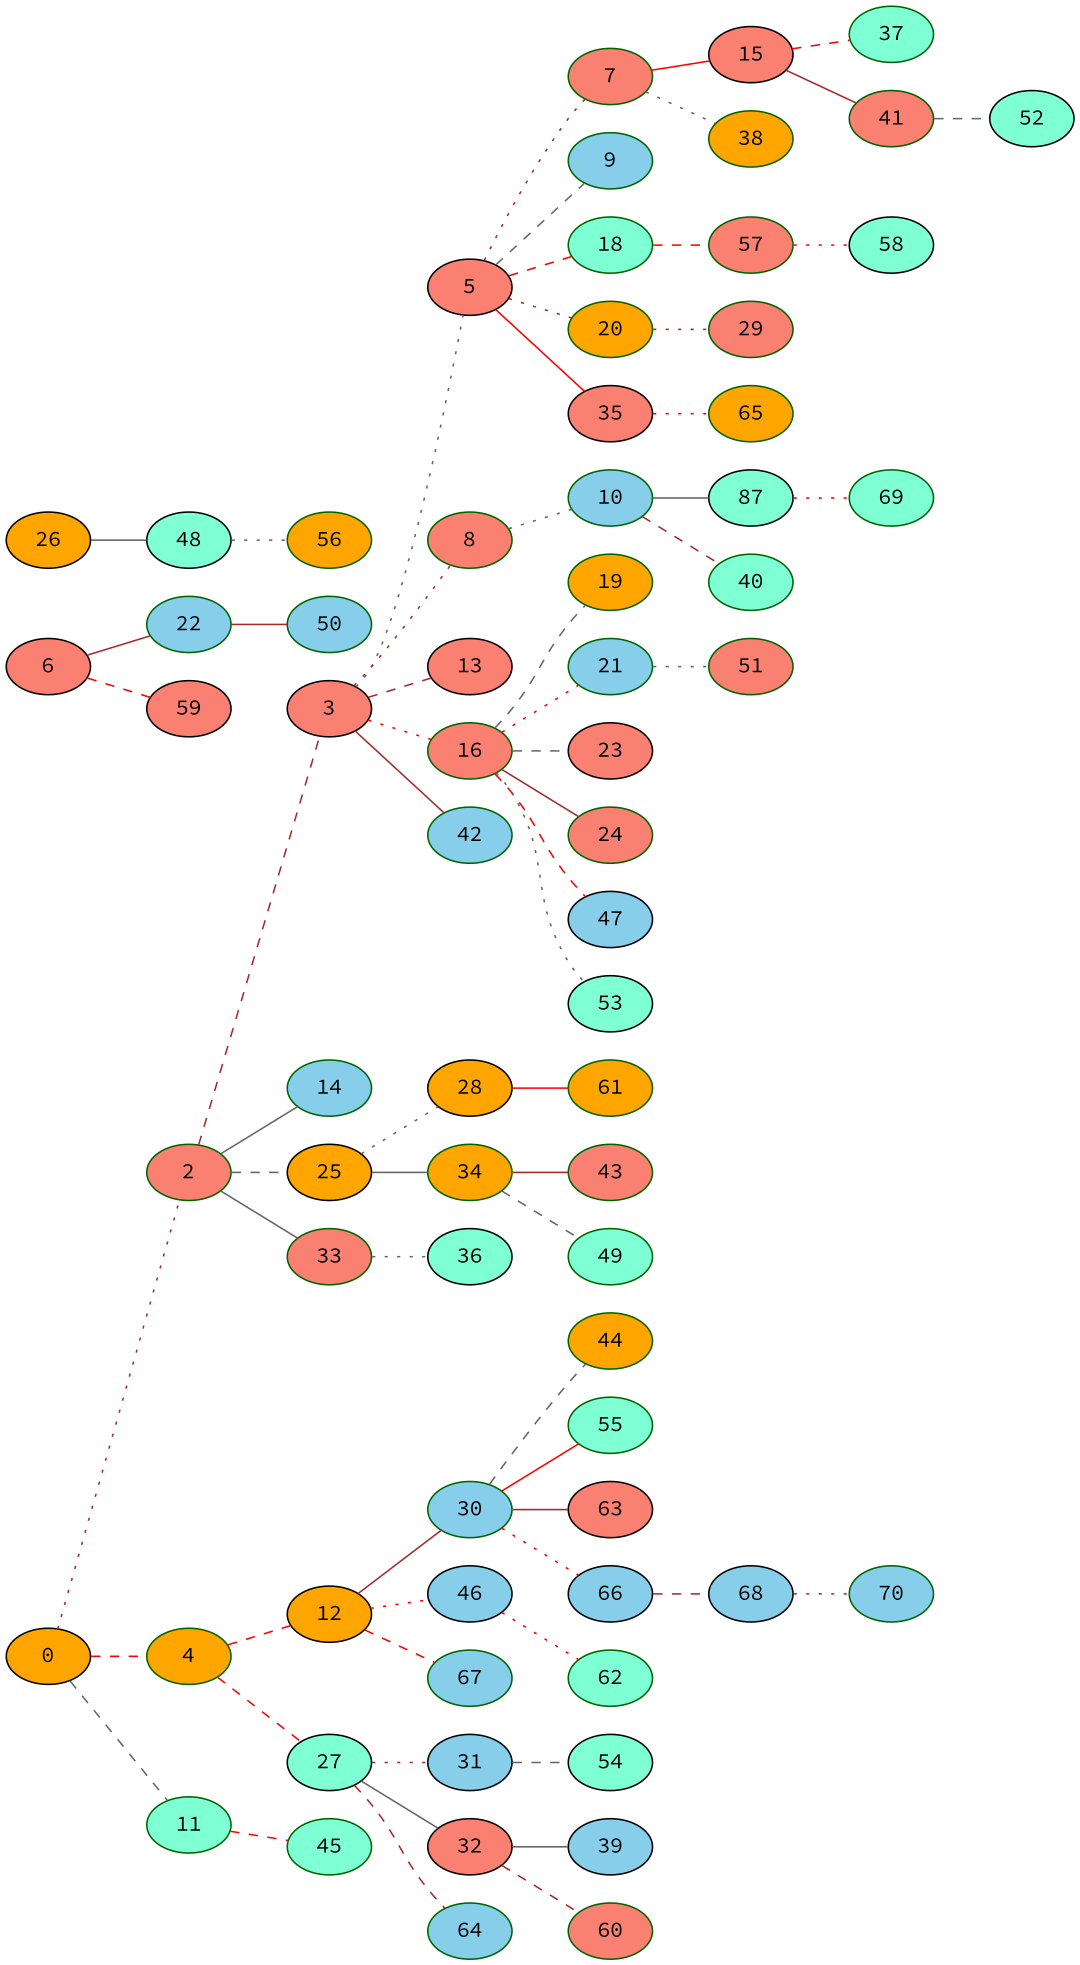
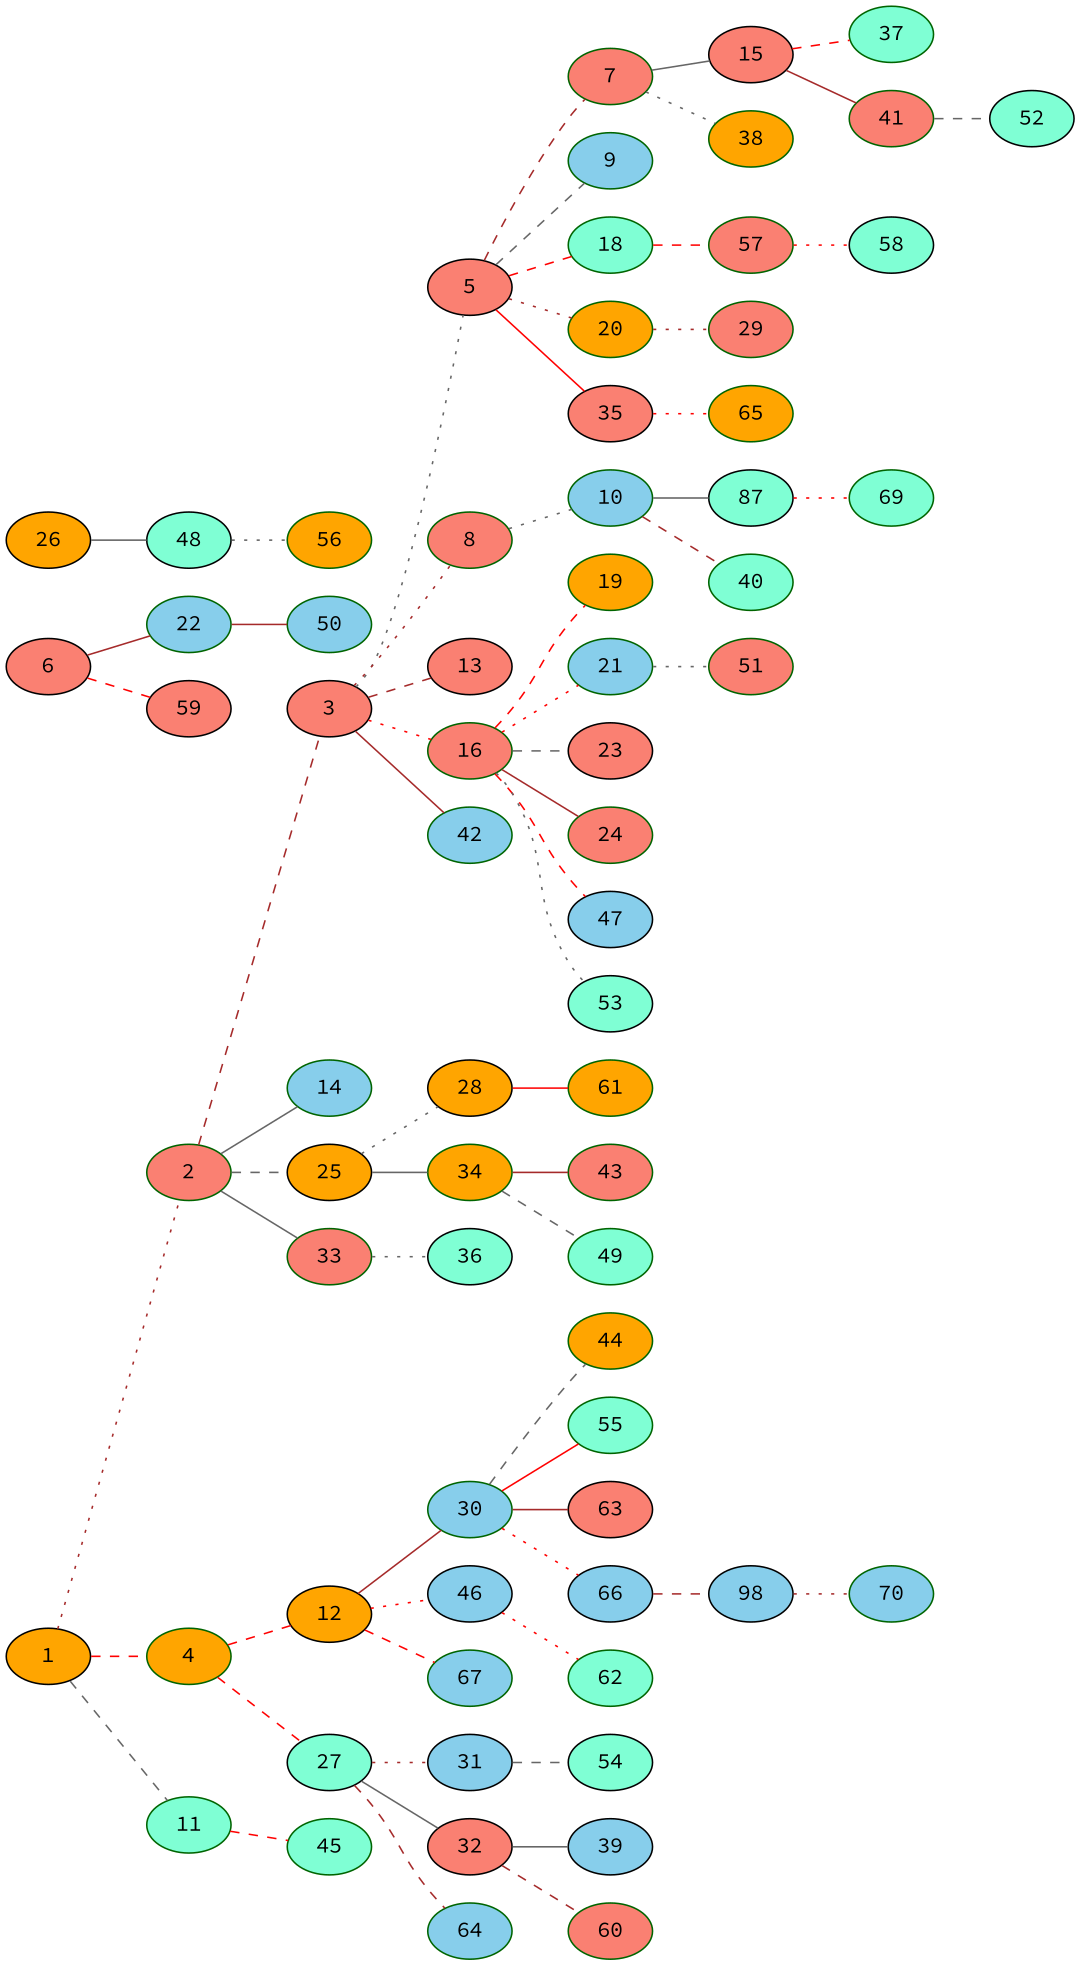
(681, 66) -> (681, 66)
(530, 177) -> (530, 177)
(540, 667) -> (540, 667)
(751, 1594) -> (751, 1594)
(48, 1656) -> (48, 1656)
